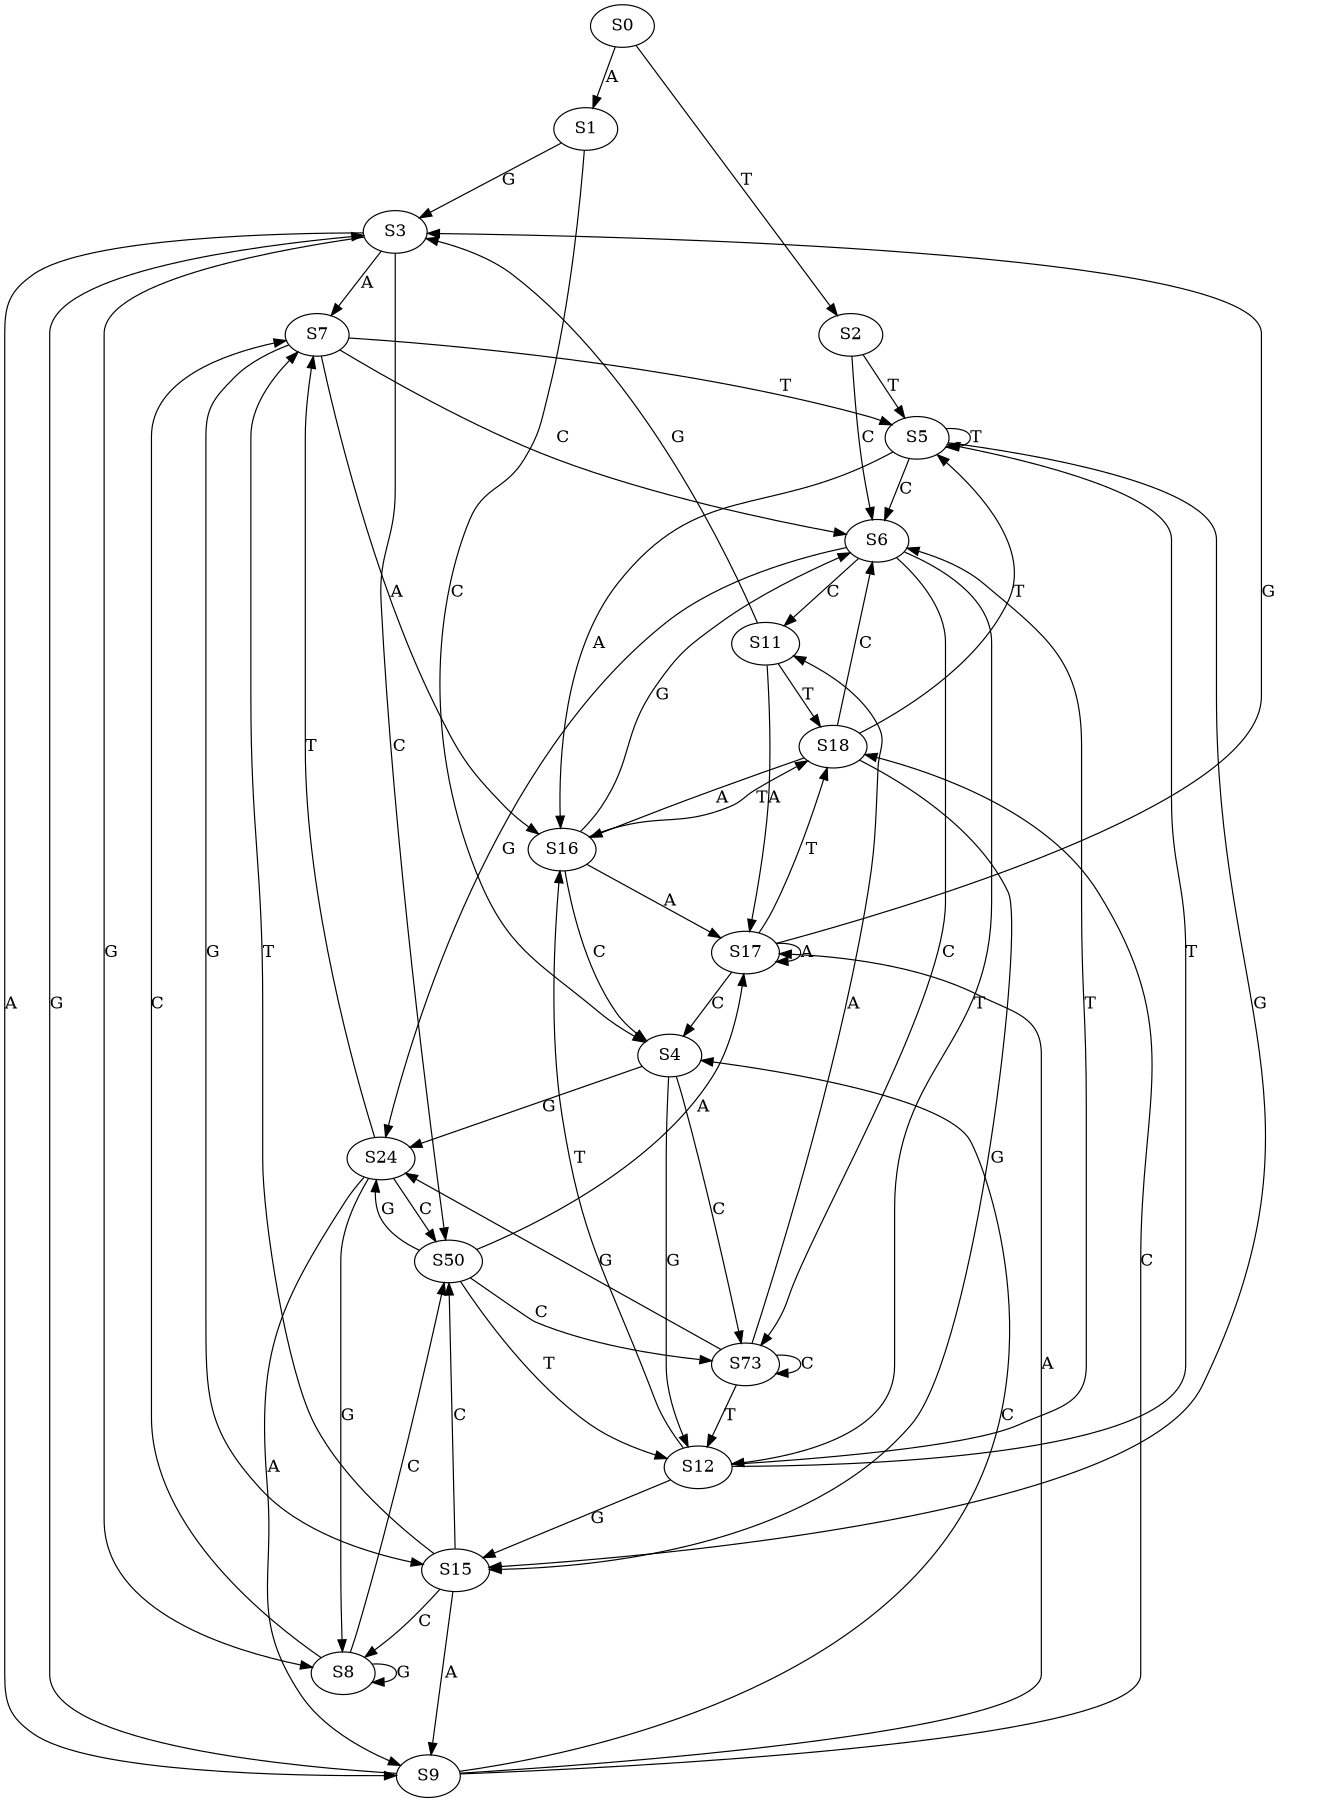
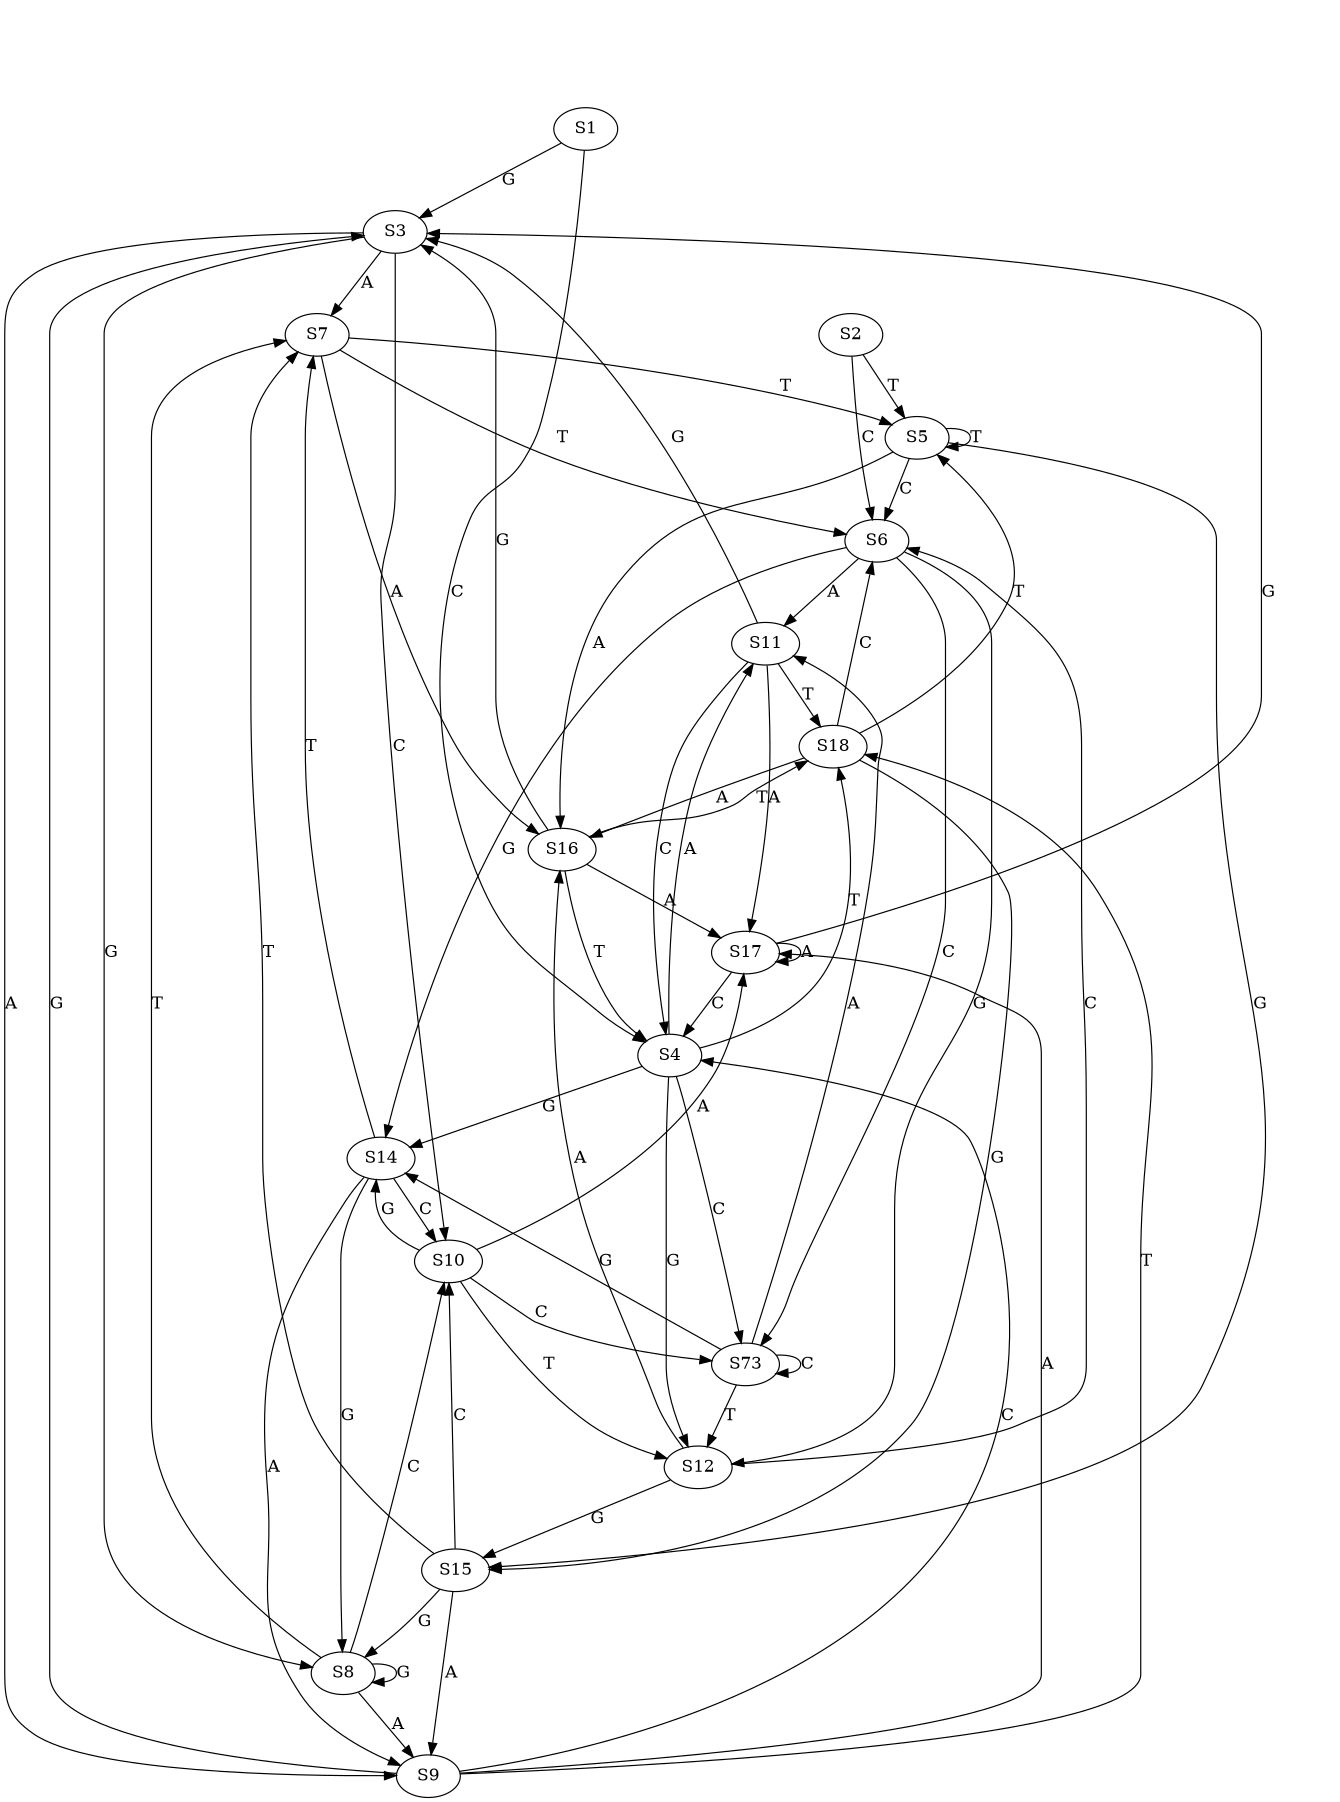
(622, 26) -> none
(563, 438) -> (563, 438)
(833, 592) -> (833, 592)
(674, 662) -> (496, 533)
none -> (659, 829)
none -> (681, 848)
(796, 858) -> (838, 943)
(599, 953) -> (599, 953)
(206, 989) -> none
(157, 1004) -> (157, 1004)
(980, 1004) -> (980, 1004)
(1090, 1004) -> (1090, 1004)
(1186, 1074) -> none
(381, 1158) -> (381, 1158)
(580, 1158) -> (580, 1158)
(448, 1261) -> (448, 1261)
(1147, 1261) -> (1147, 1261)
(425, 1622) -> (425, 1622)
none -> (382, 1720)
